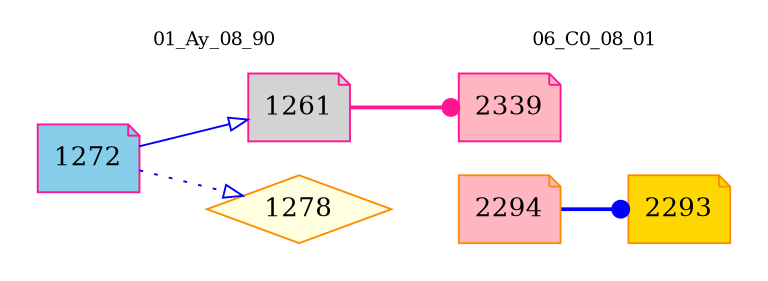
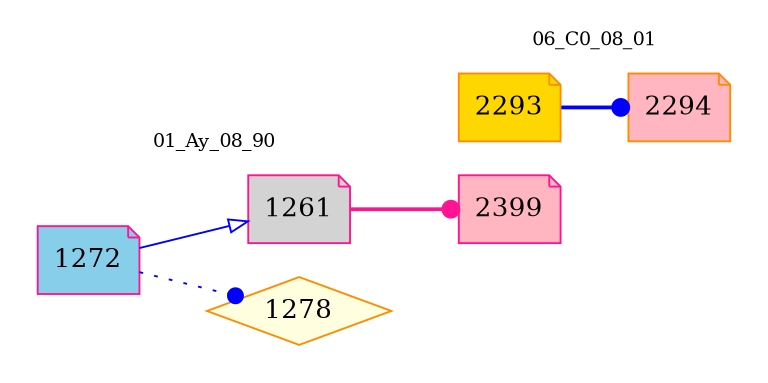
(510, 107) -> (510, 209)
(182, 181) -> (184, 283)
(587, 209) -> (587, 107)
